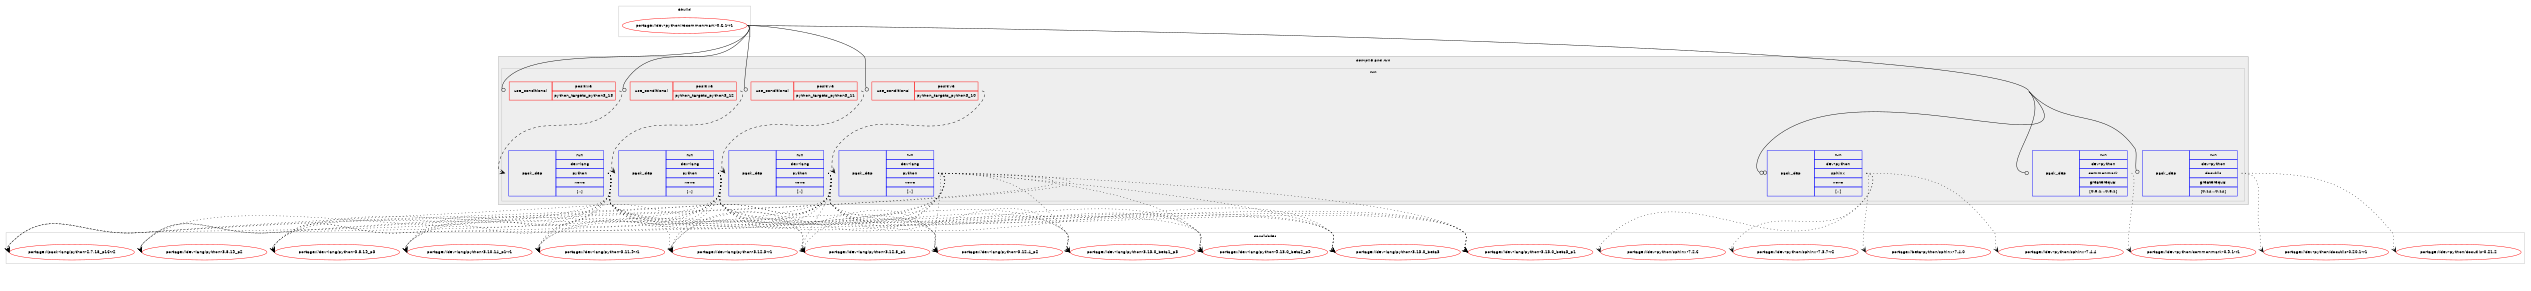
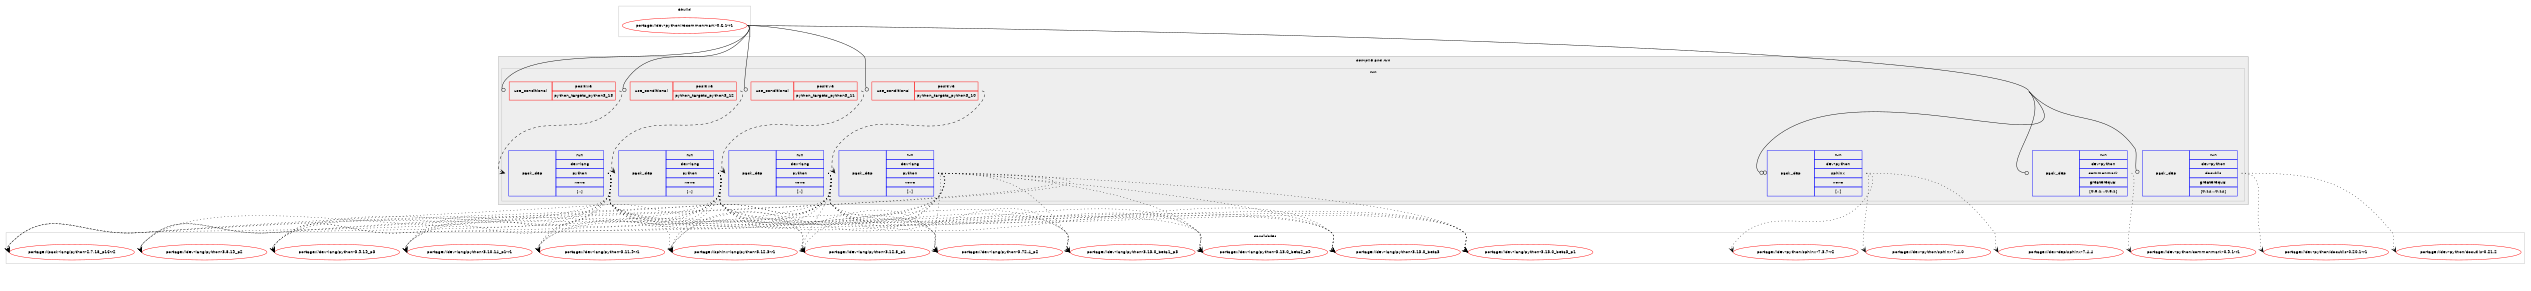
(337, 252) -> (337, 252)
(735, 252) -> (735, 252)
(1000, 252) -> (1000, 252)
(1265, 252) -> (1265, 252)
(1663, 252) -> none
(1928, 252) -> (1928, 252)
(2061, 252) -> (2061, 252)
